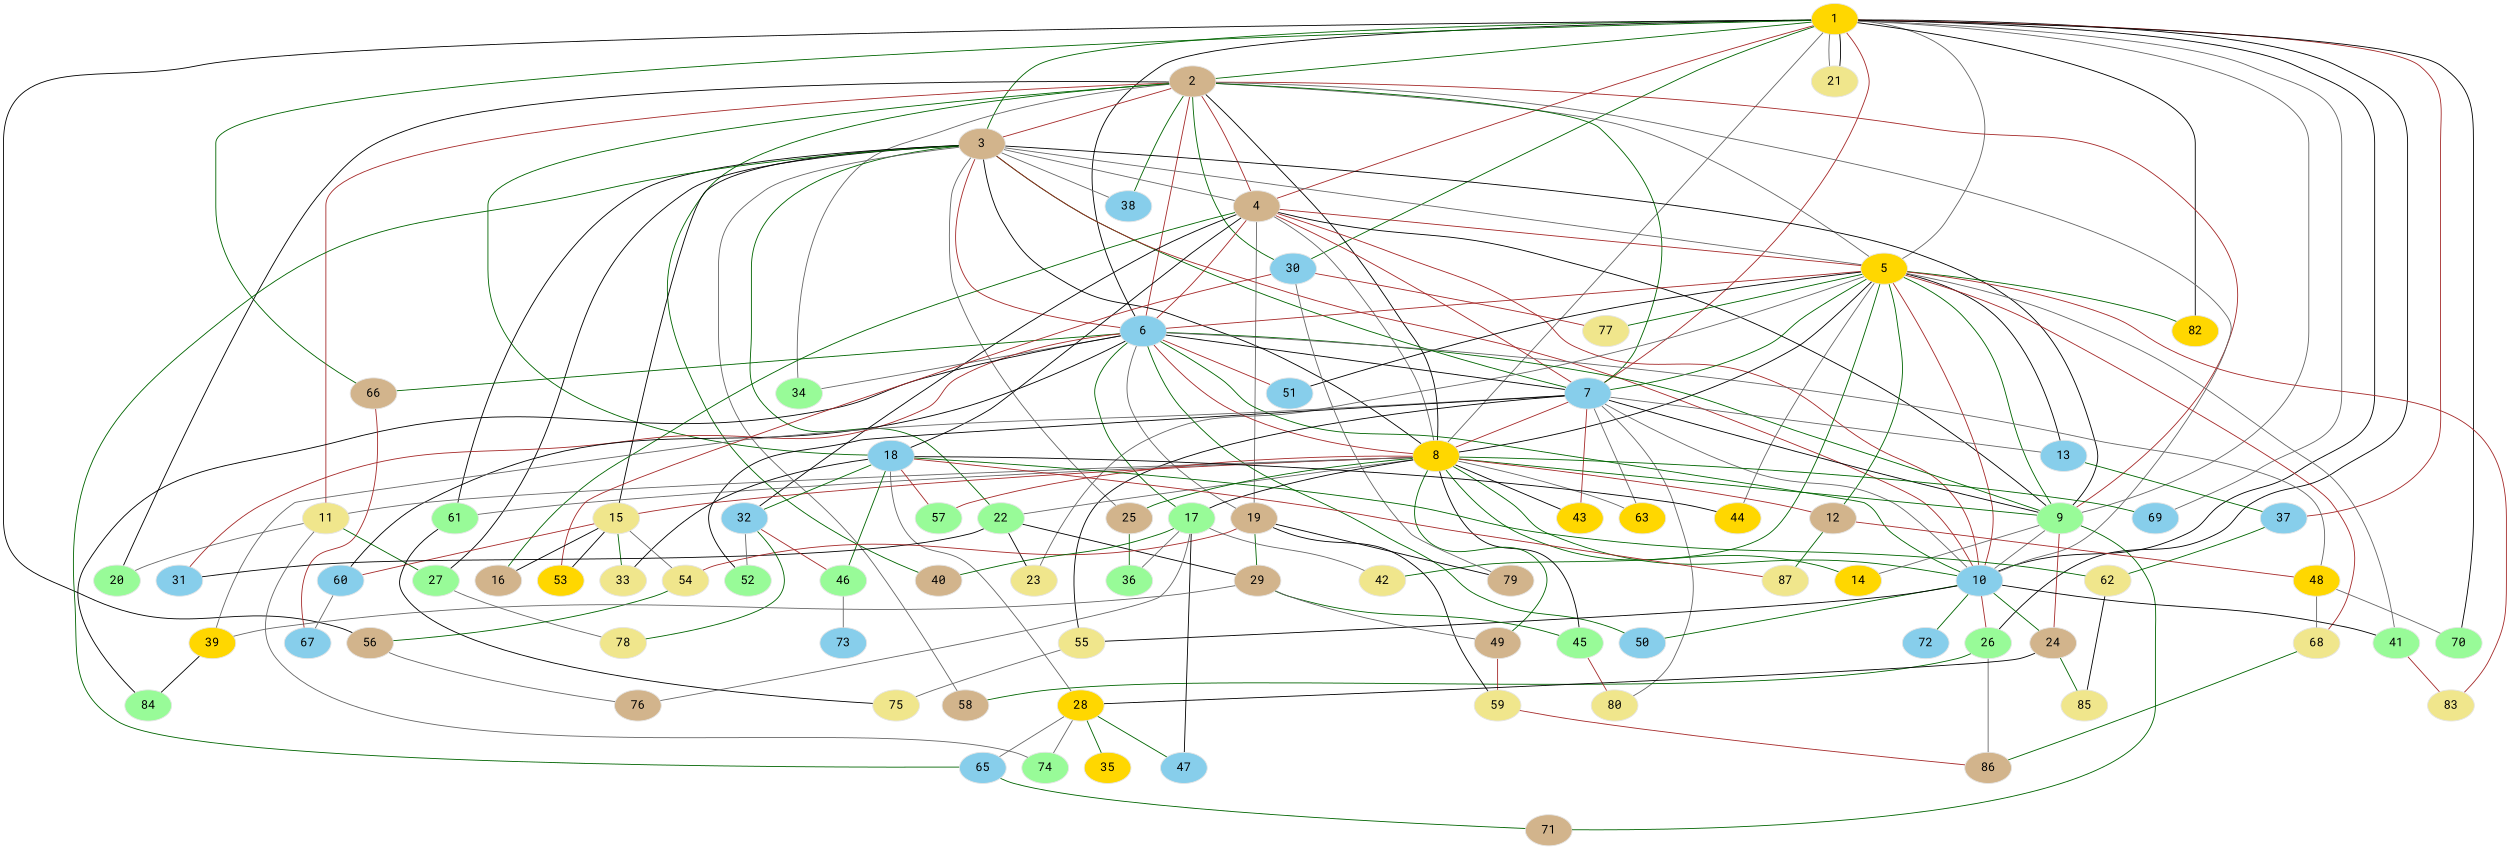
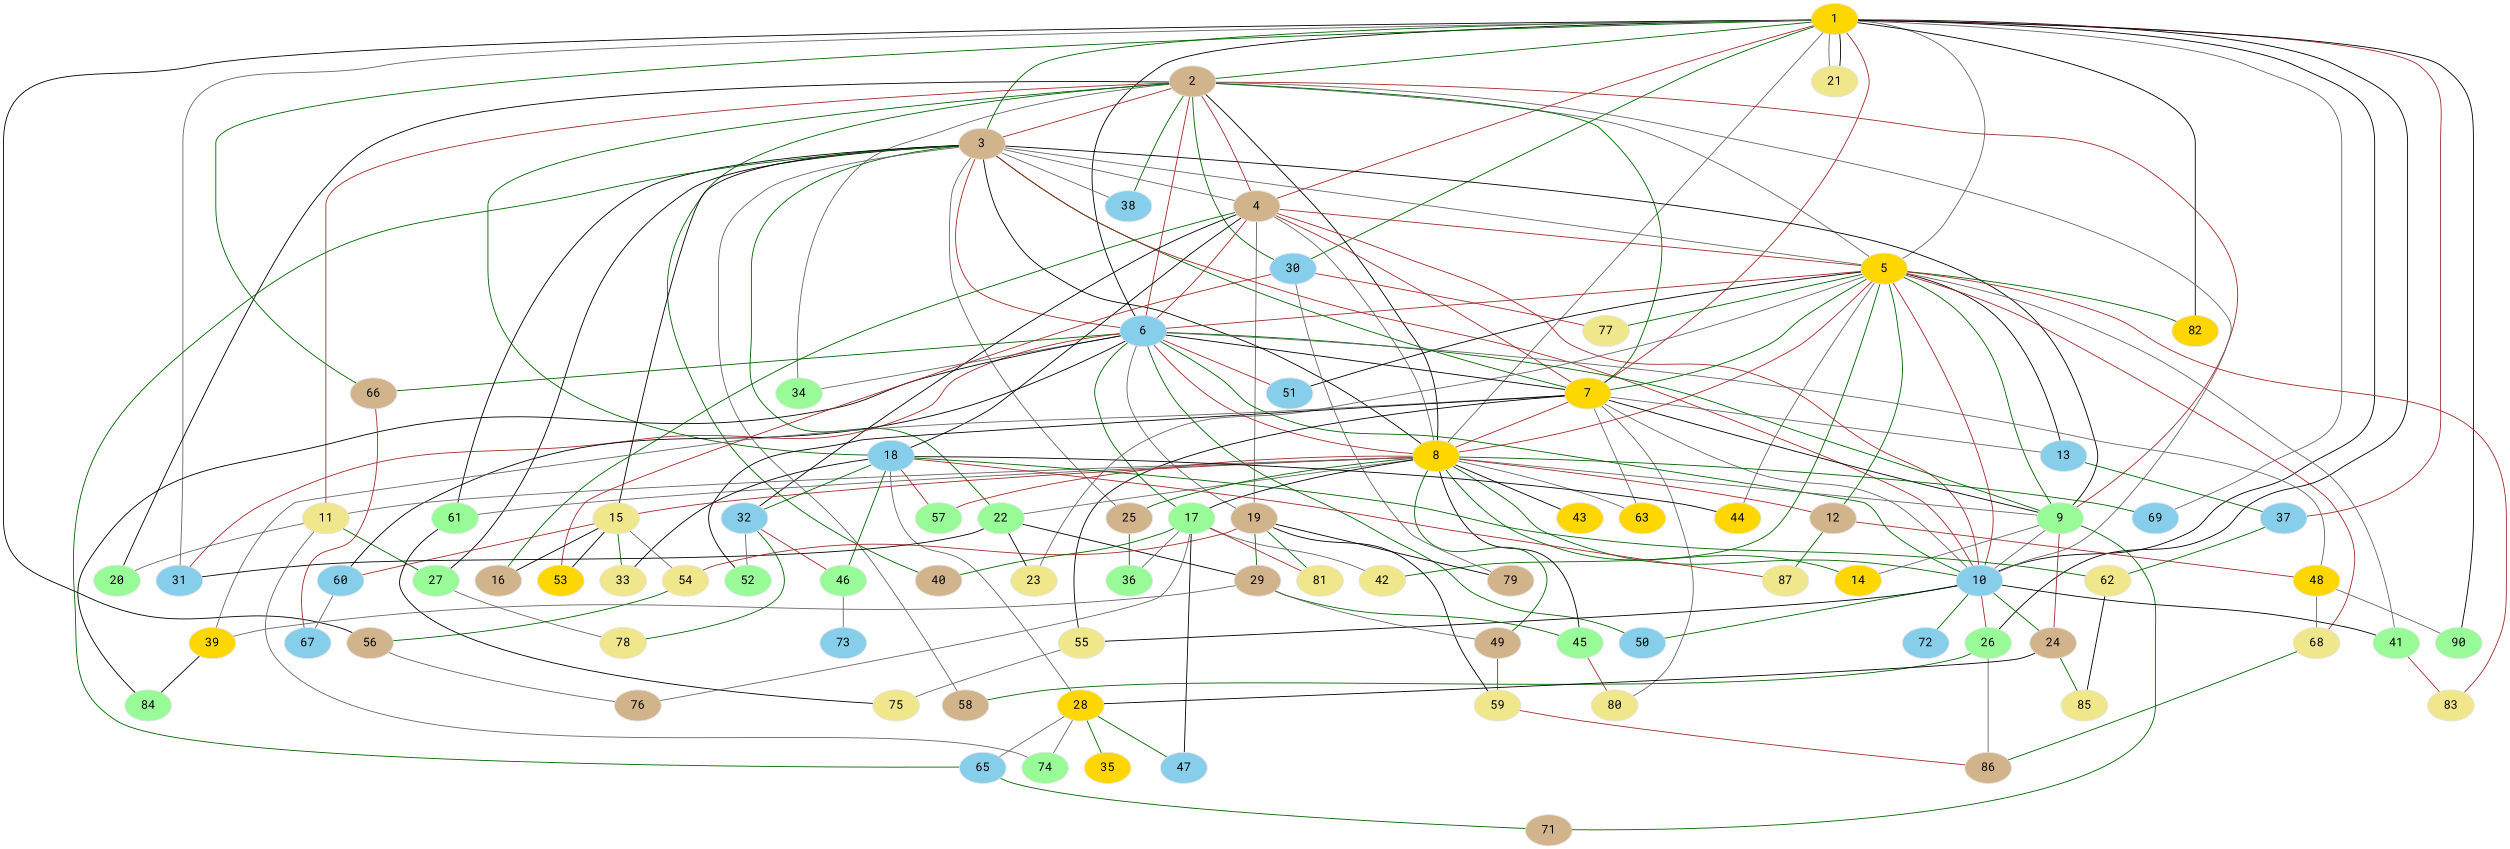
(2309, 150) -> (766, 43)
(1726, 311) -> none
(1701, 392) -> (1701, 392)
(1588, 393) -> (1588, 393)
(1584, 451) -> none
(1705, 483) -> (1705, 483)
none -> (1320, 581)
(2459, 643) -> (2459, 643)
